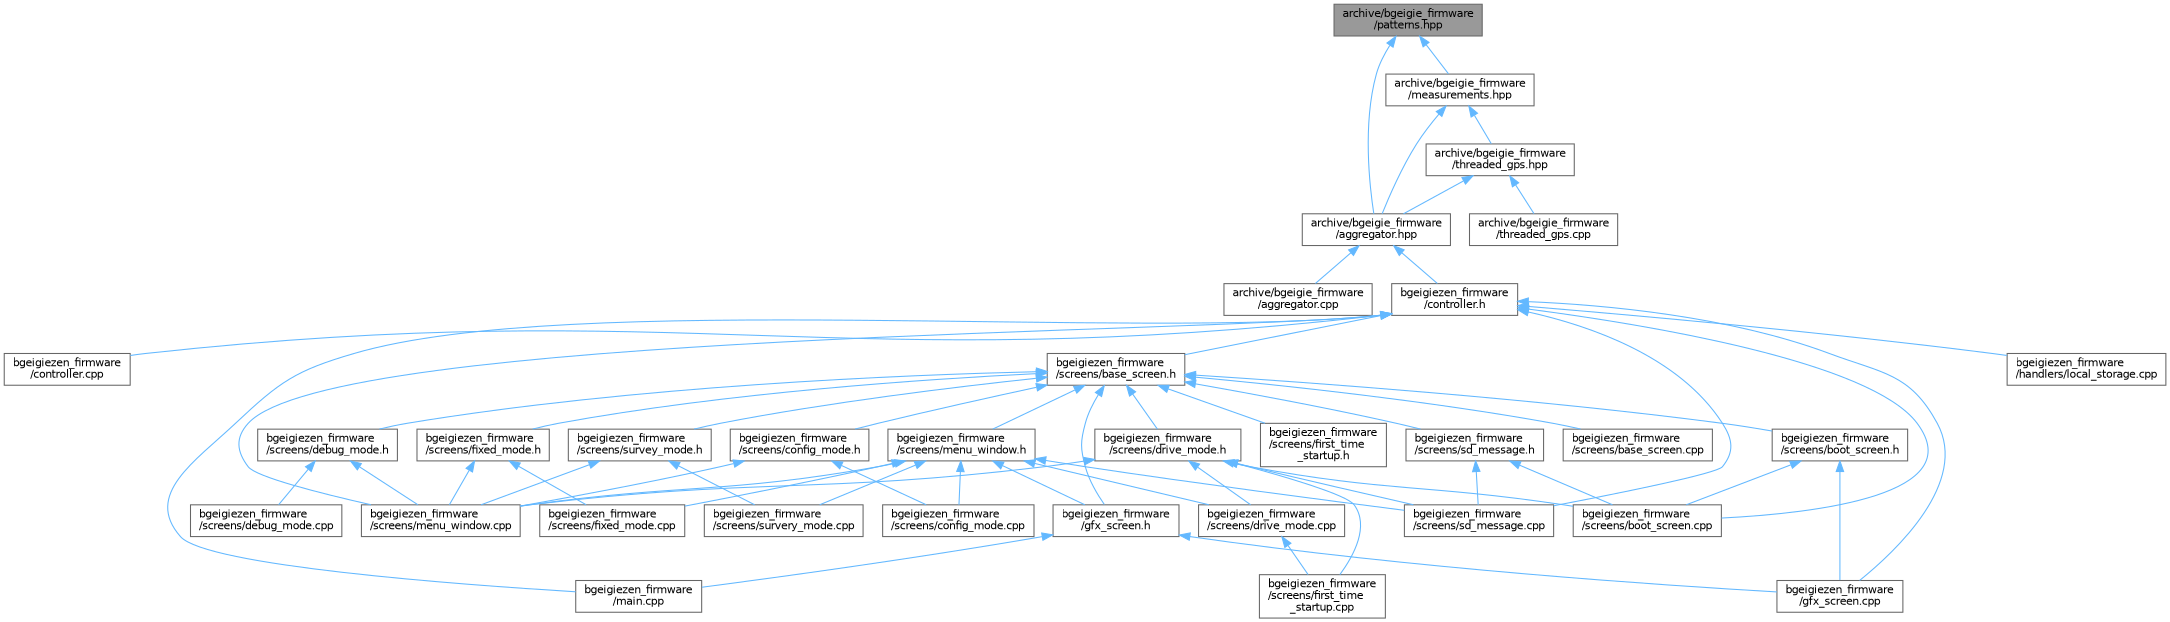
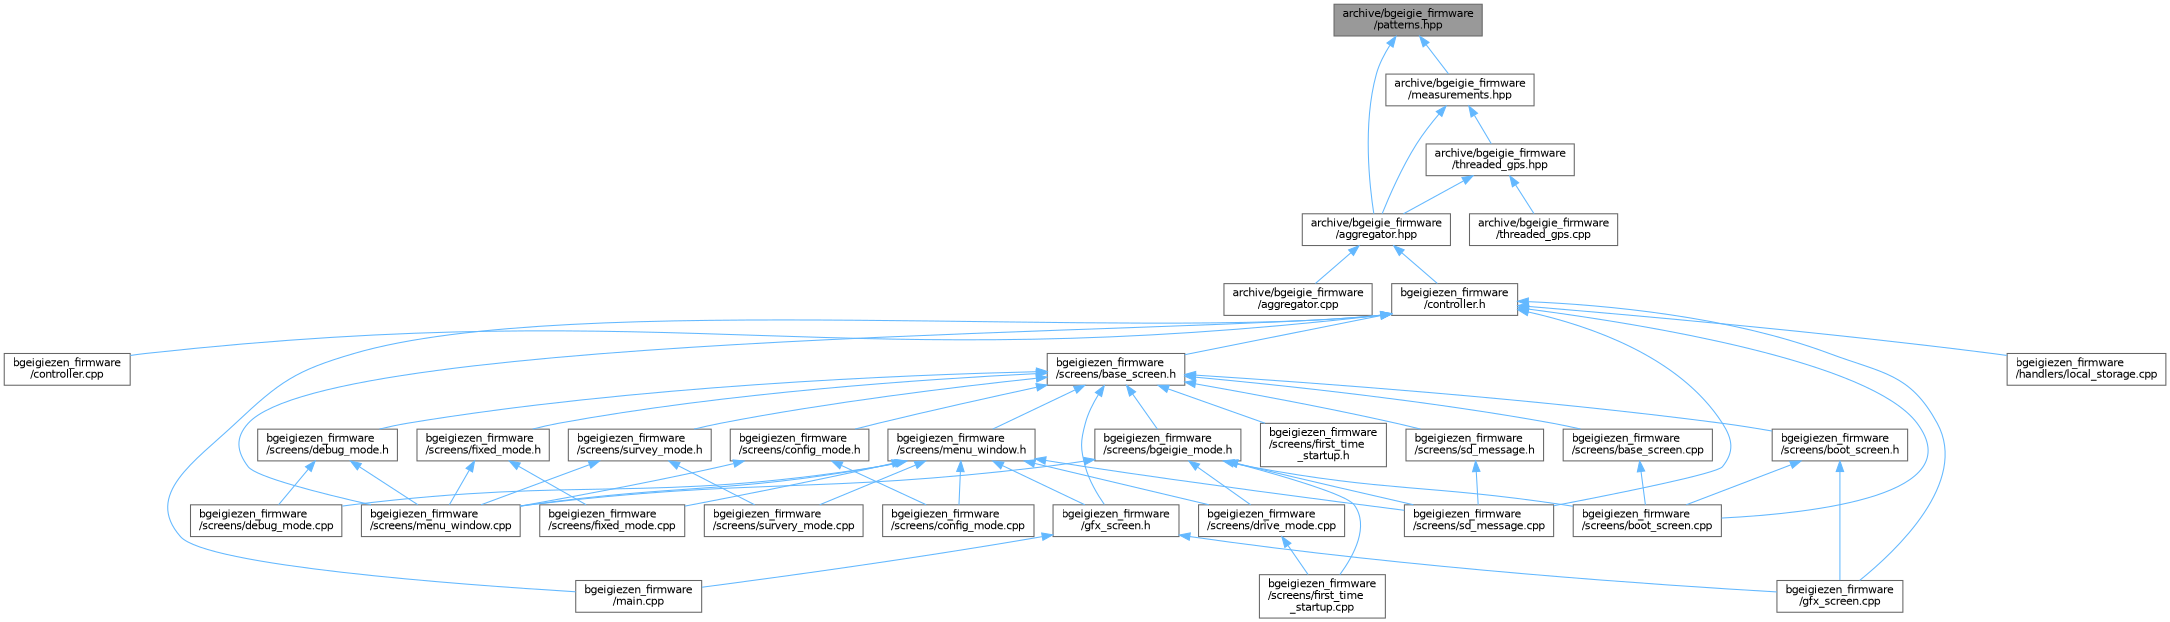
(1168, 445) -> (1168, 445)
(1566, 485) -> (1644, 495)
none -> (495, 492)
